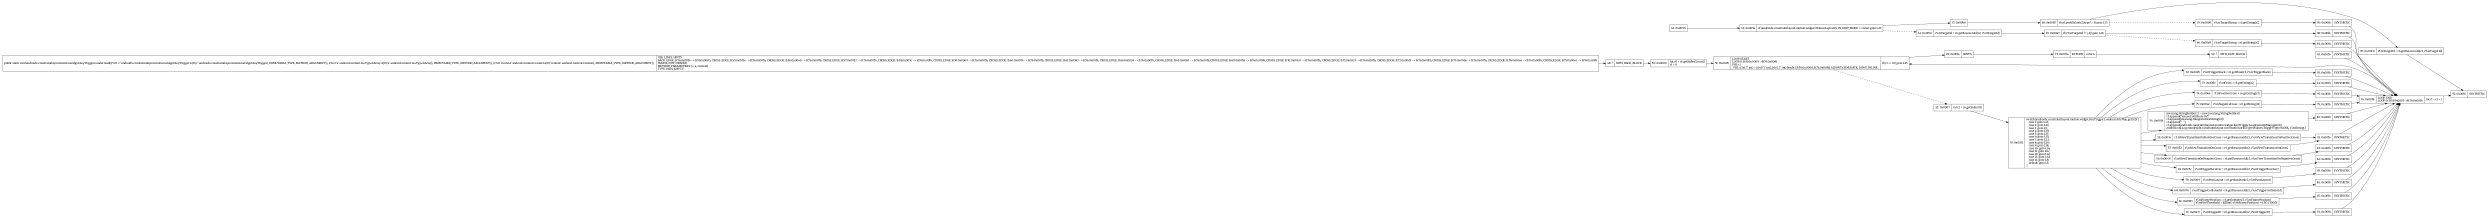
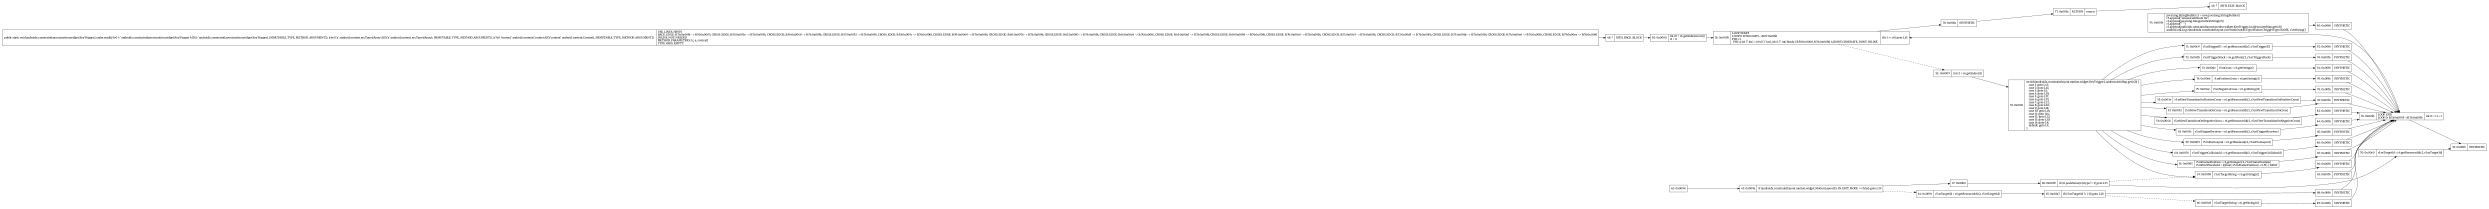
(1967, 54) -> (1967, 23)
(2150, 132) -> (2139, 165)
